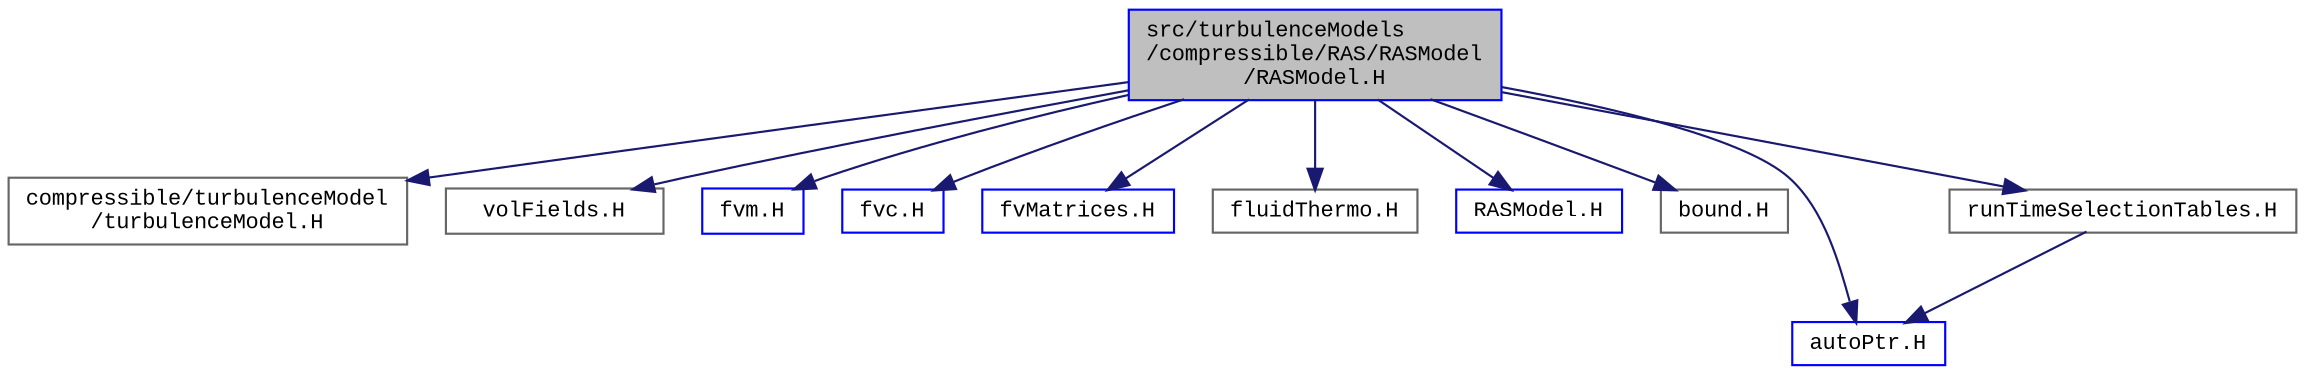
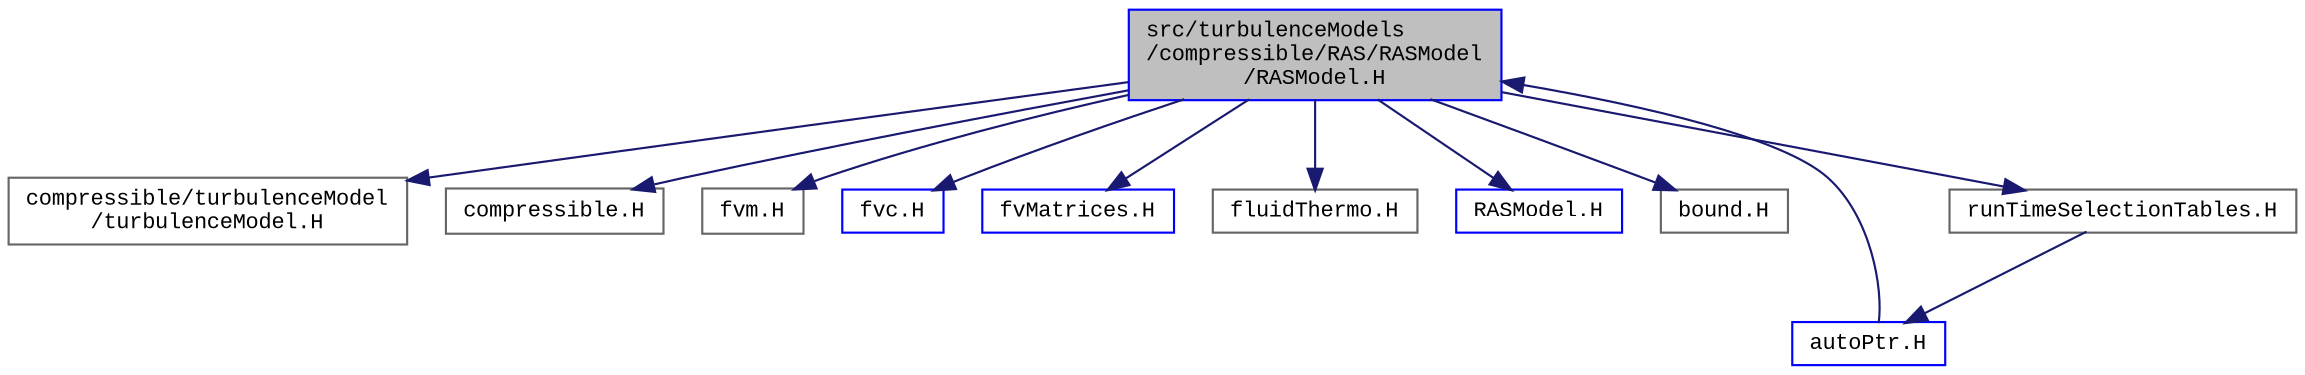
(1747, 153) -> (1811, 166)
(555, 211) -> (555, 211)
(753, 211) -> (753, 211)
